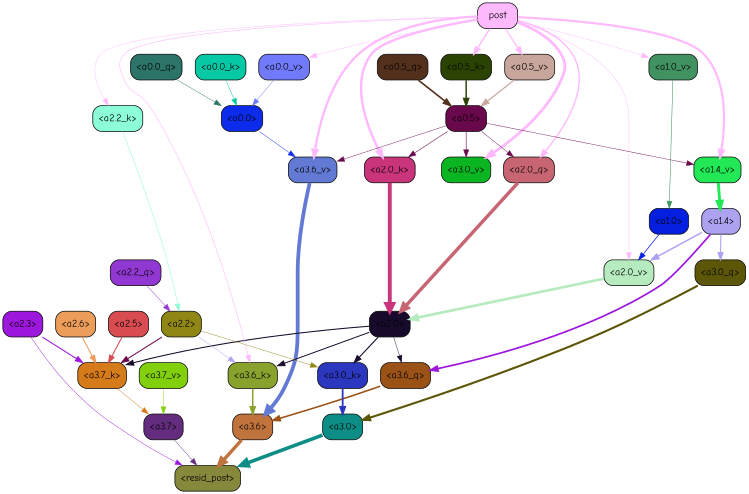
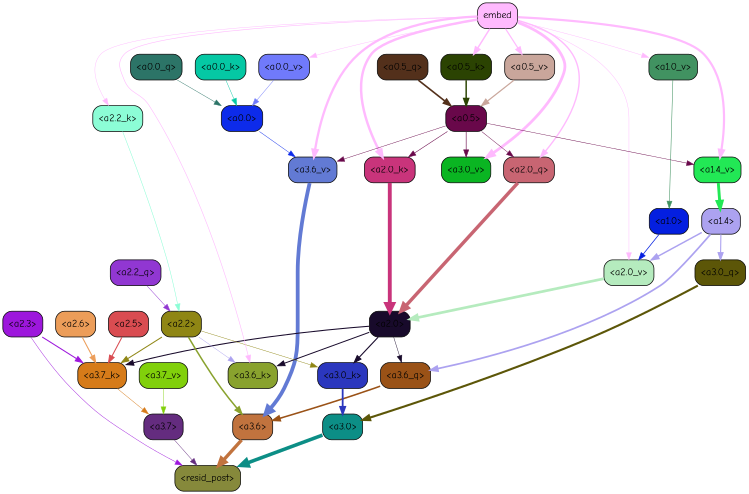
(498, 16) -> (498, 16)
(586, 323) -> (586, 323)
(145, 348) -> (145, 348)
(253, 398) -> (211, 374)
